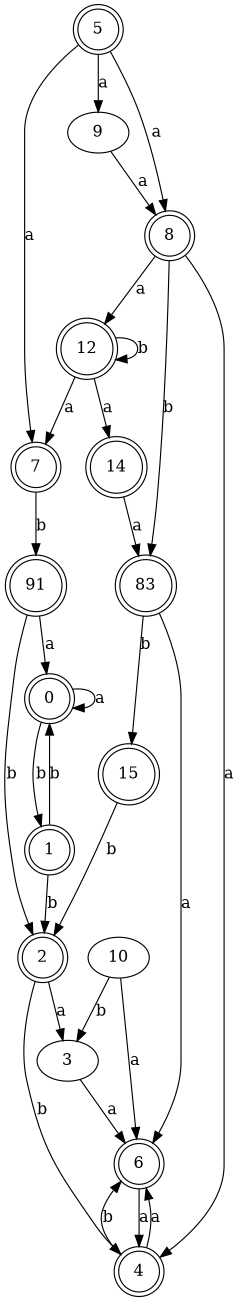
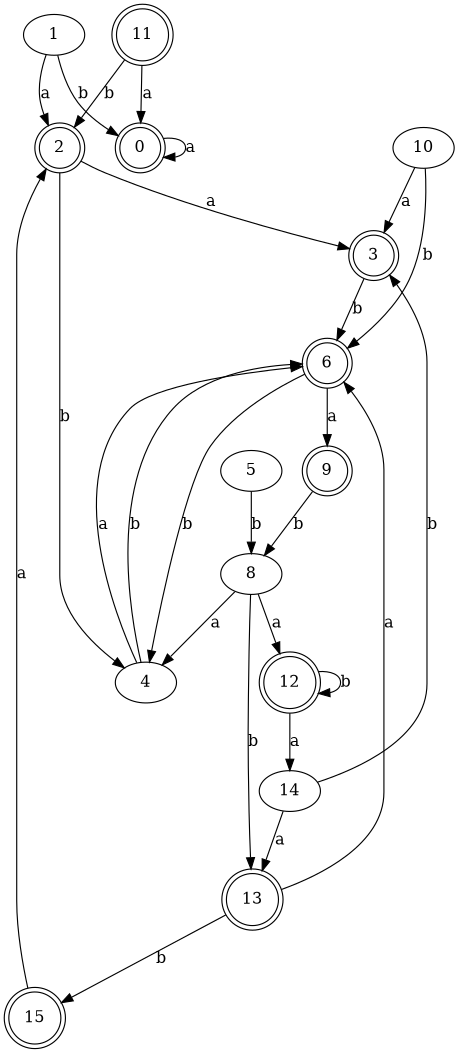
(98, 29) -> (251, 471)
(98, 78) -> (327, 411)
(98, 133) -> (327, 471)
(157, 133) -> (257, 525)
(143, 182) -> (299, 525)
(170, 236) -> (251, 574)
(36, 467) -> none
(116, 467) -> (290, 791)
none -> (427, 559)
(36, 586) -> (143, 35)
(146, 586) -> (252, 900)
(33, 769) -> none
(50, 850) -> (54, 35)
(112, 850) -> (22, 574)
(53, 904) -> (46, 94)
(102, 1012) -> (406, 202)
(68, 1061) -> (374, 256)
(135, 1061) -> (428, 256)
(112, 1110) -> (358, 309)
(144, 1218) -> (188, 525)
(139, 1272) -> (146, 683)
